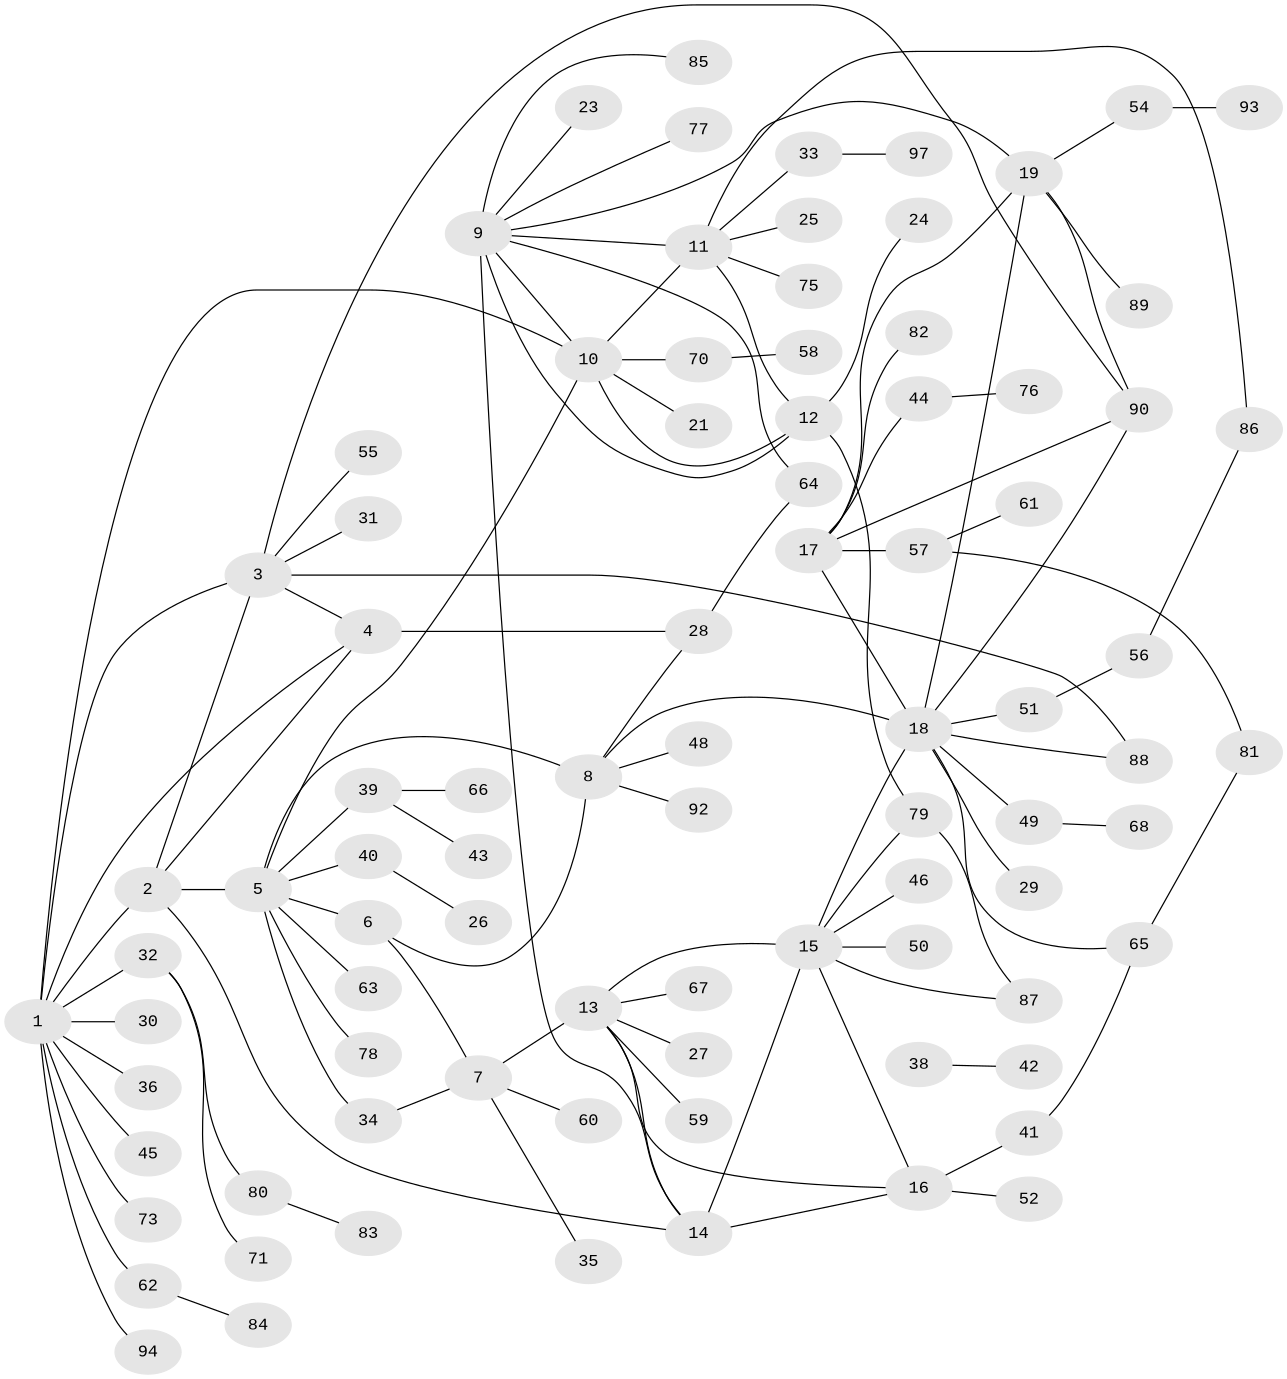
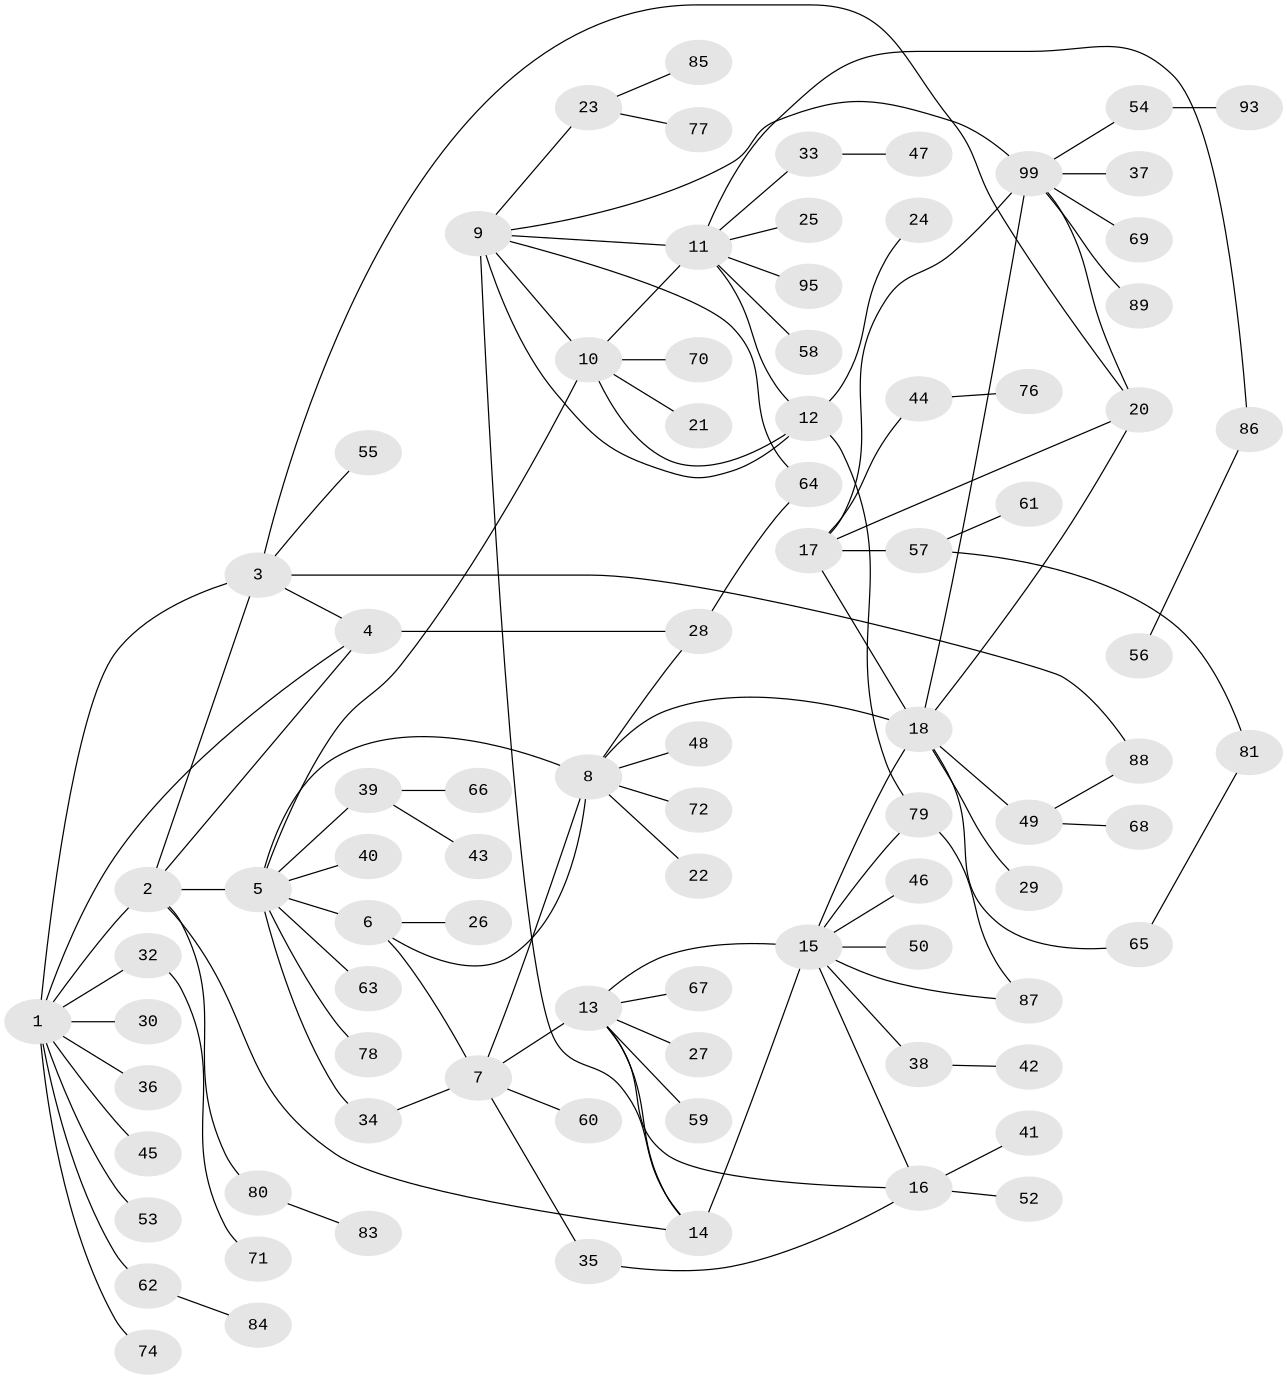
(539, 89) -> (644, 85)
(919, 154) -> (919, 154)
(1029, 174) -> (1029, 174)
none -> (1139, 174)
(586, 179) -> (644, 119)
none -> (1139, 240)
(809, 286) -> (809, 286)
(919, 333) -> none
(743, 357) -> (754, 300)
(1139, 410) -> (1139, 410)
(130, 466) -> none
(368, 519) -> none
(1029, 710) -> none
(1029, 747) -> (1084, 792)
(699, 810) -> (699, 810)
none -> (699, 876)
(423, 890) -> (424, 923)
none -> (543, 909)
none -> (864, 1006)
(1095, 1044) -> none
(211, 1116) -> (205, 1026)
(809, 1211) -> (763, 1259)
(148, 1220) -> (148, 1220)
(148, 1352) -> (148, 1352)
